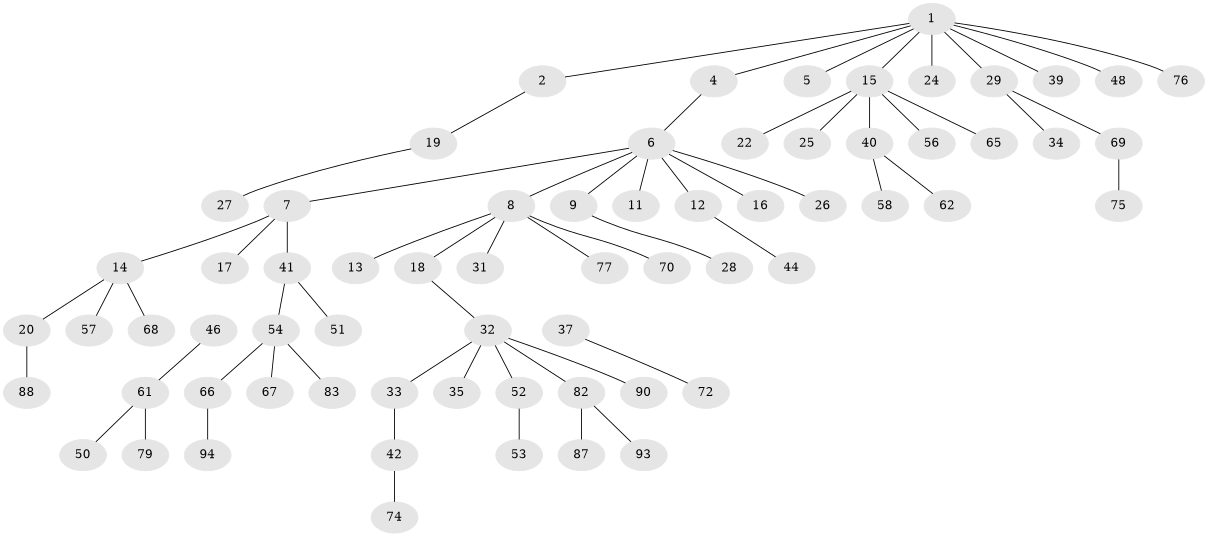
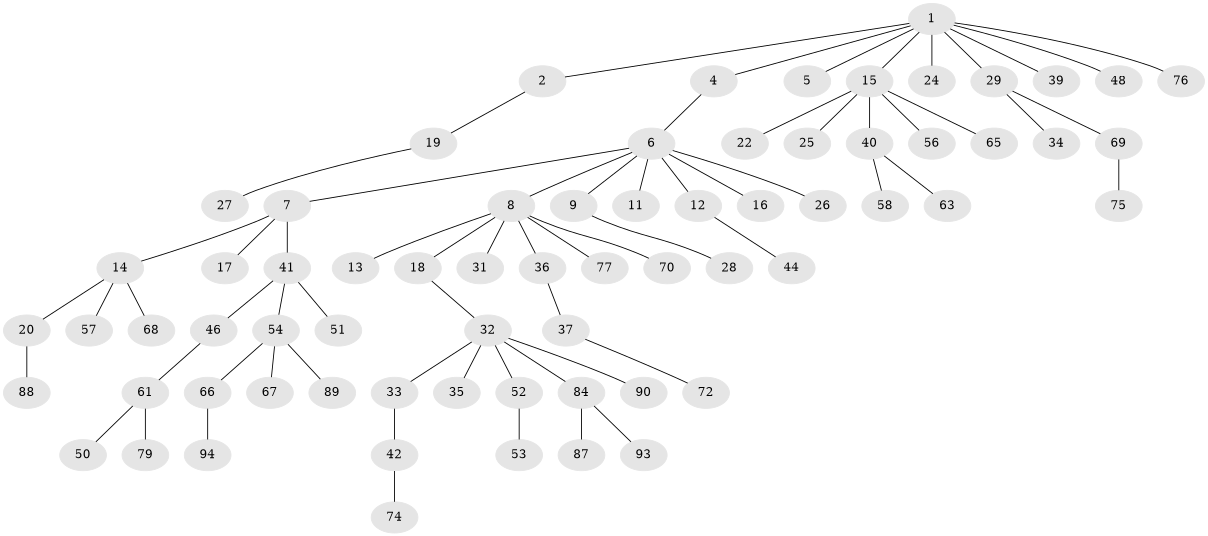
(947, 206) -> (947, 206)
none -> (543, 268)
none -> (250, 299)
(332, 393) -> (332, 393)
(581, 393) -> (581, 393)
